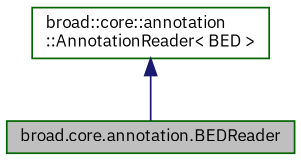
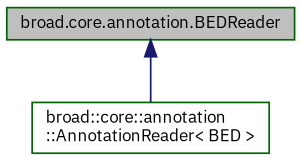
(151, 98) -> (151, 80)
